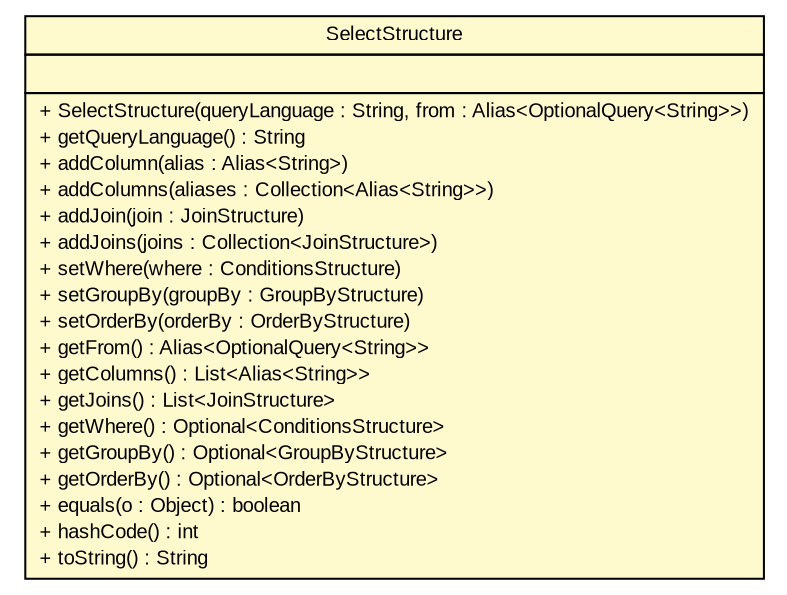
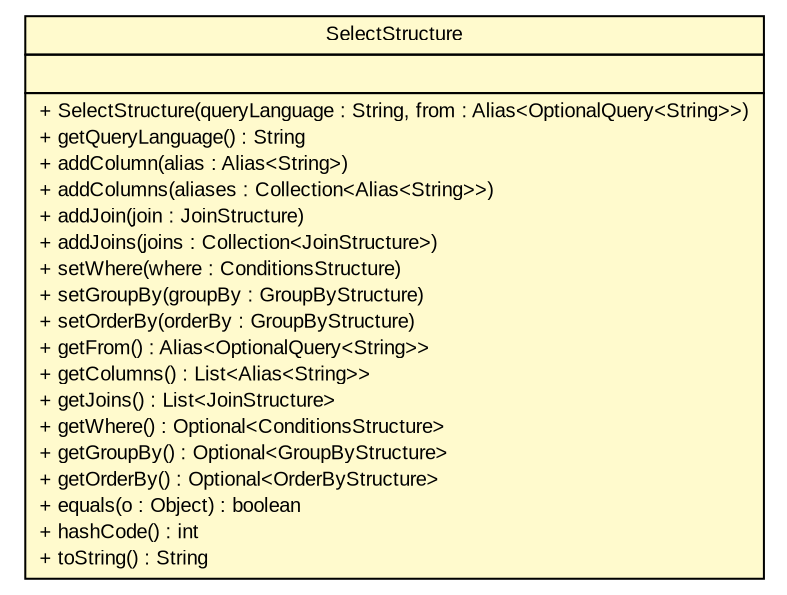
(226, 322) -> (228, 322)
